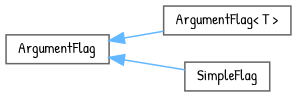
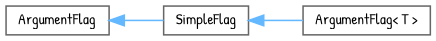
(144, 35) -> (284, 20)
